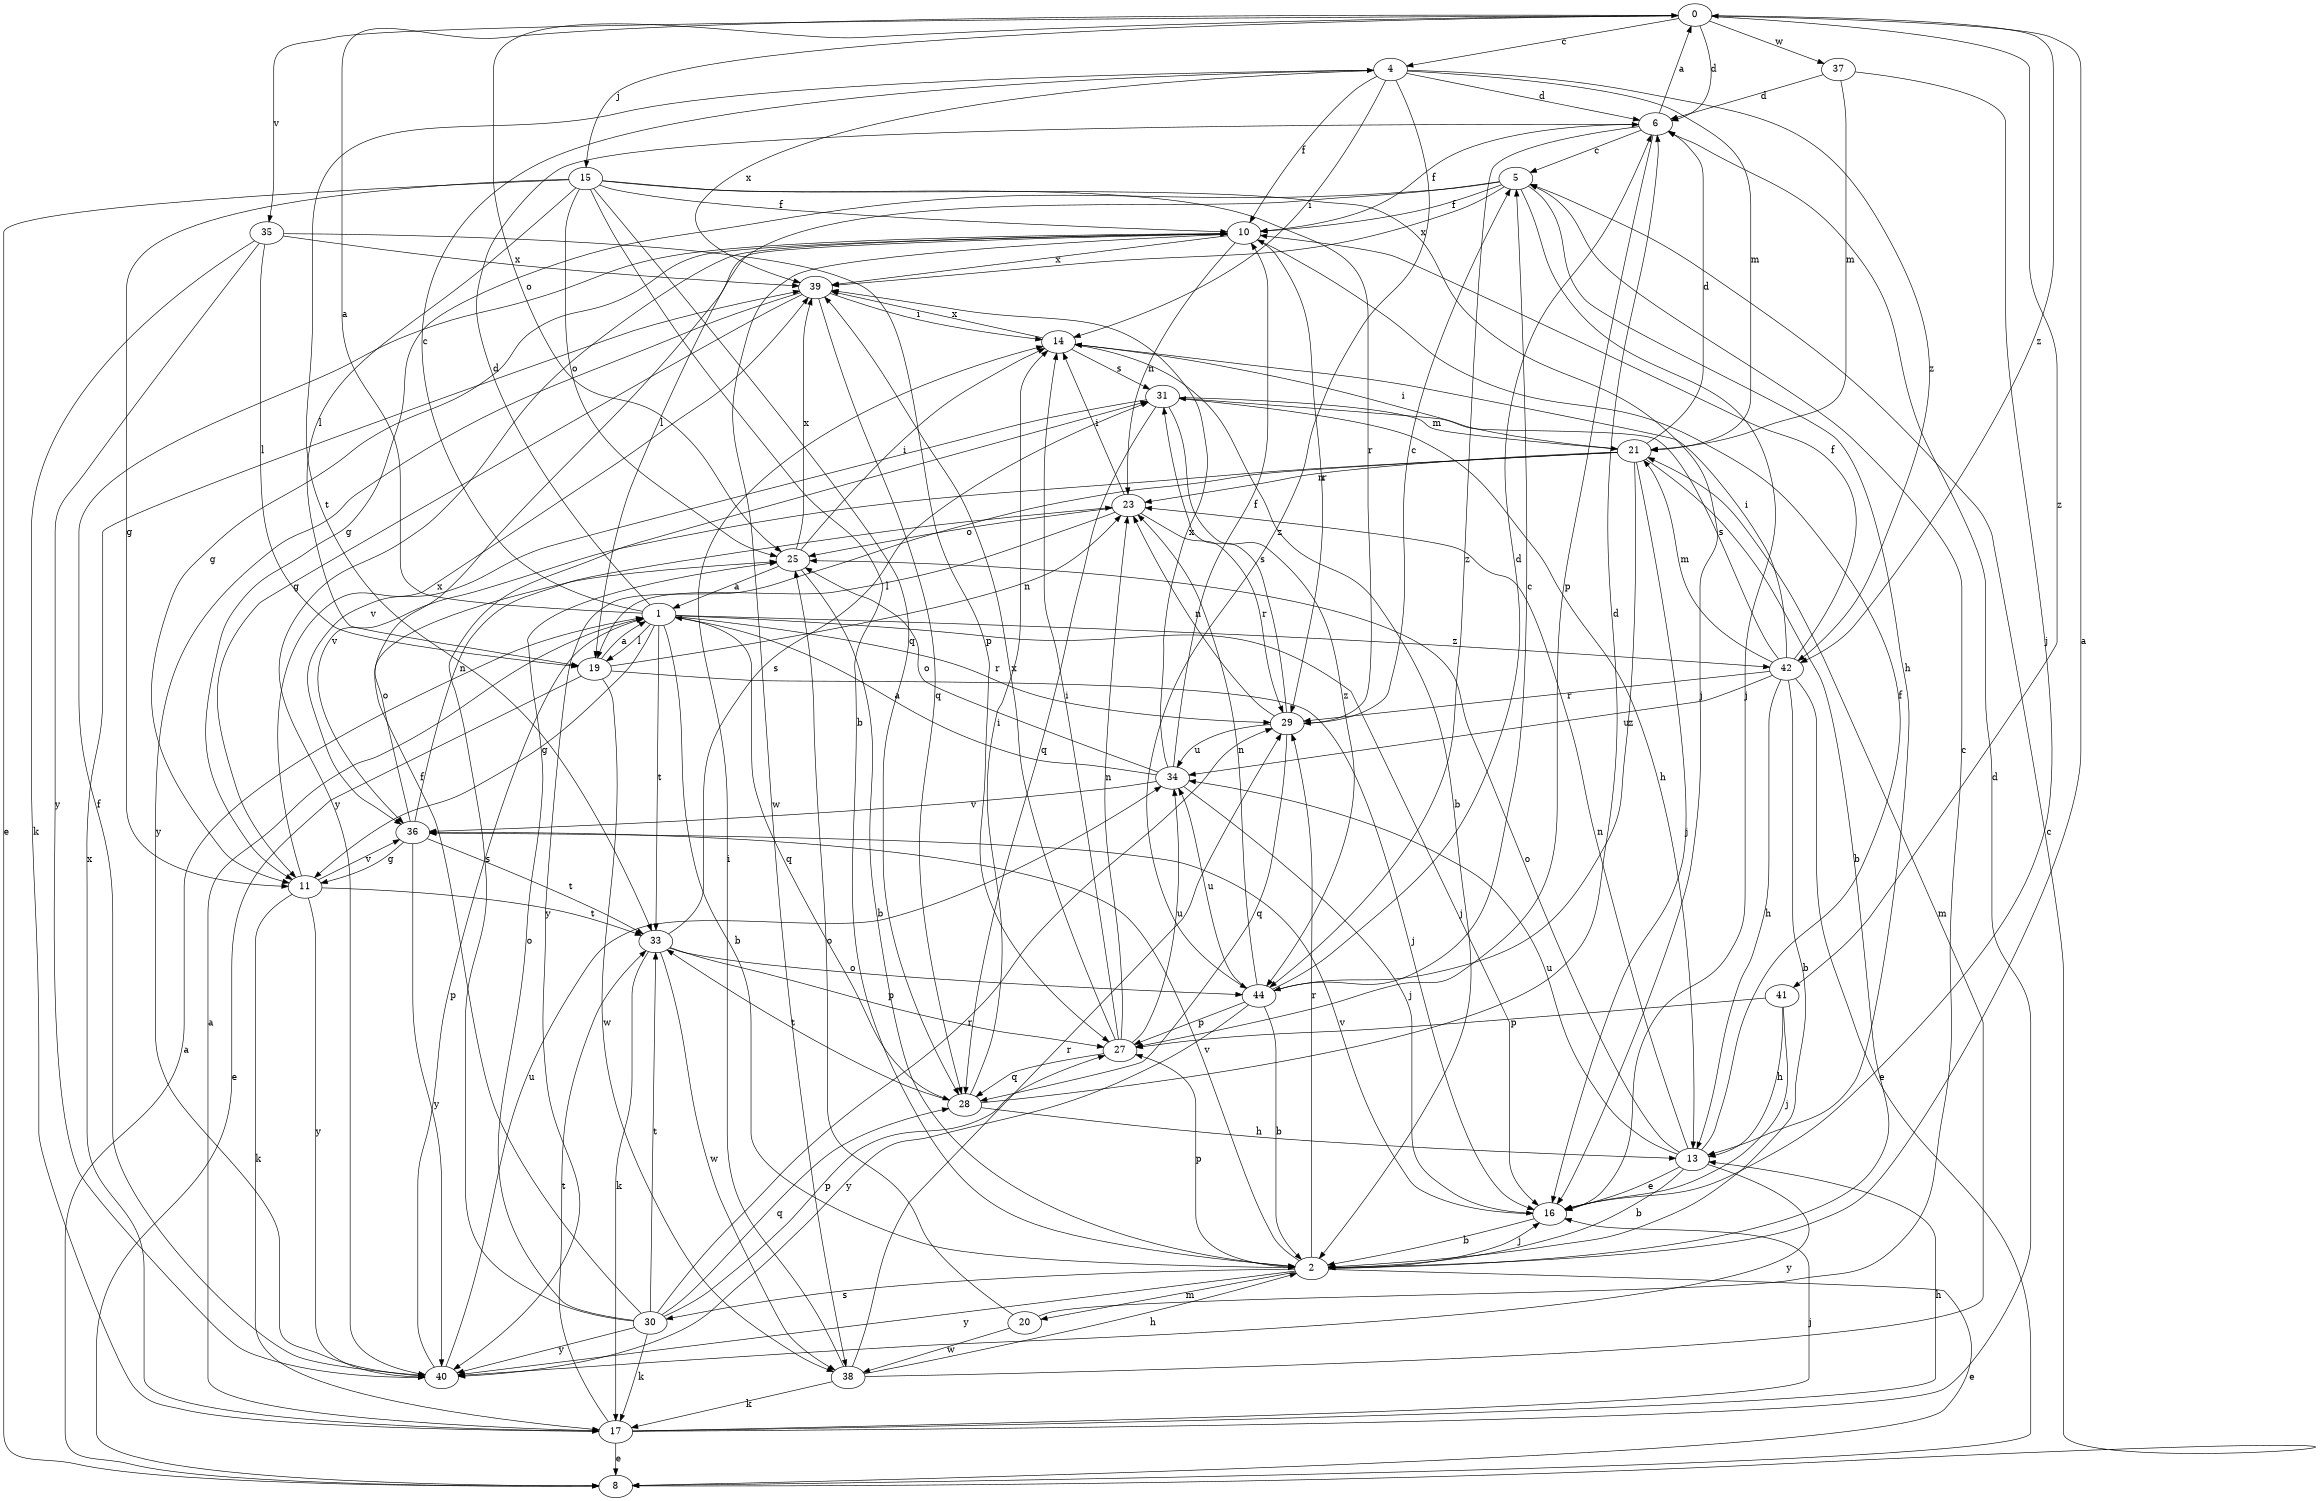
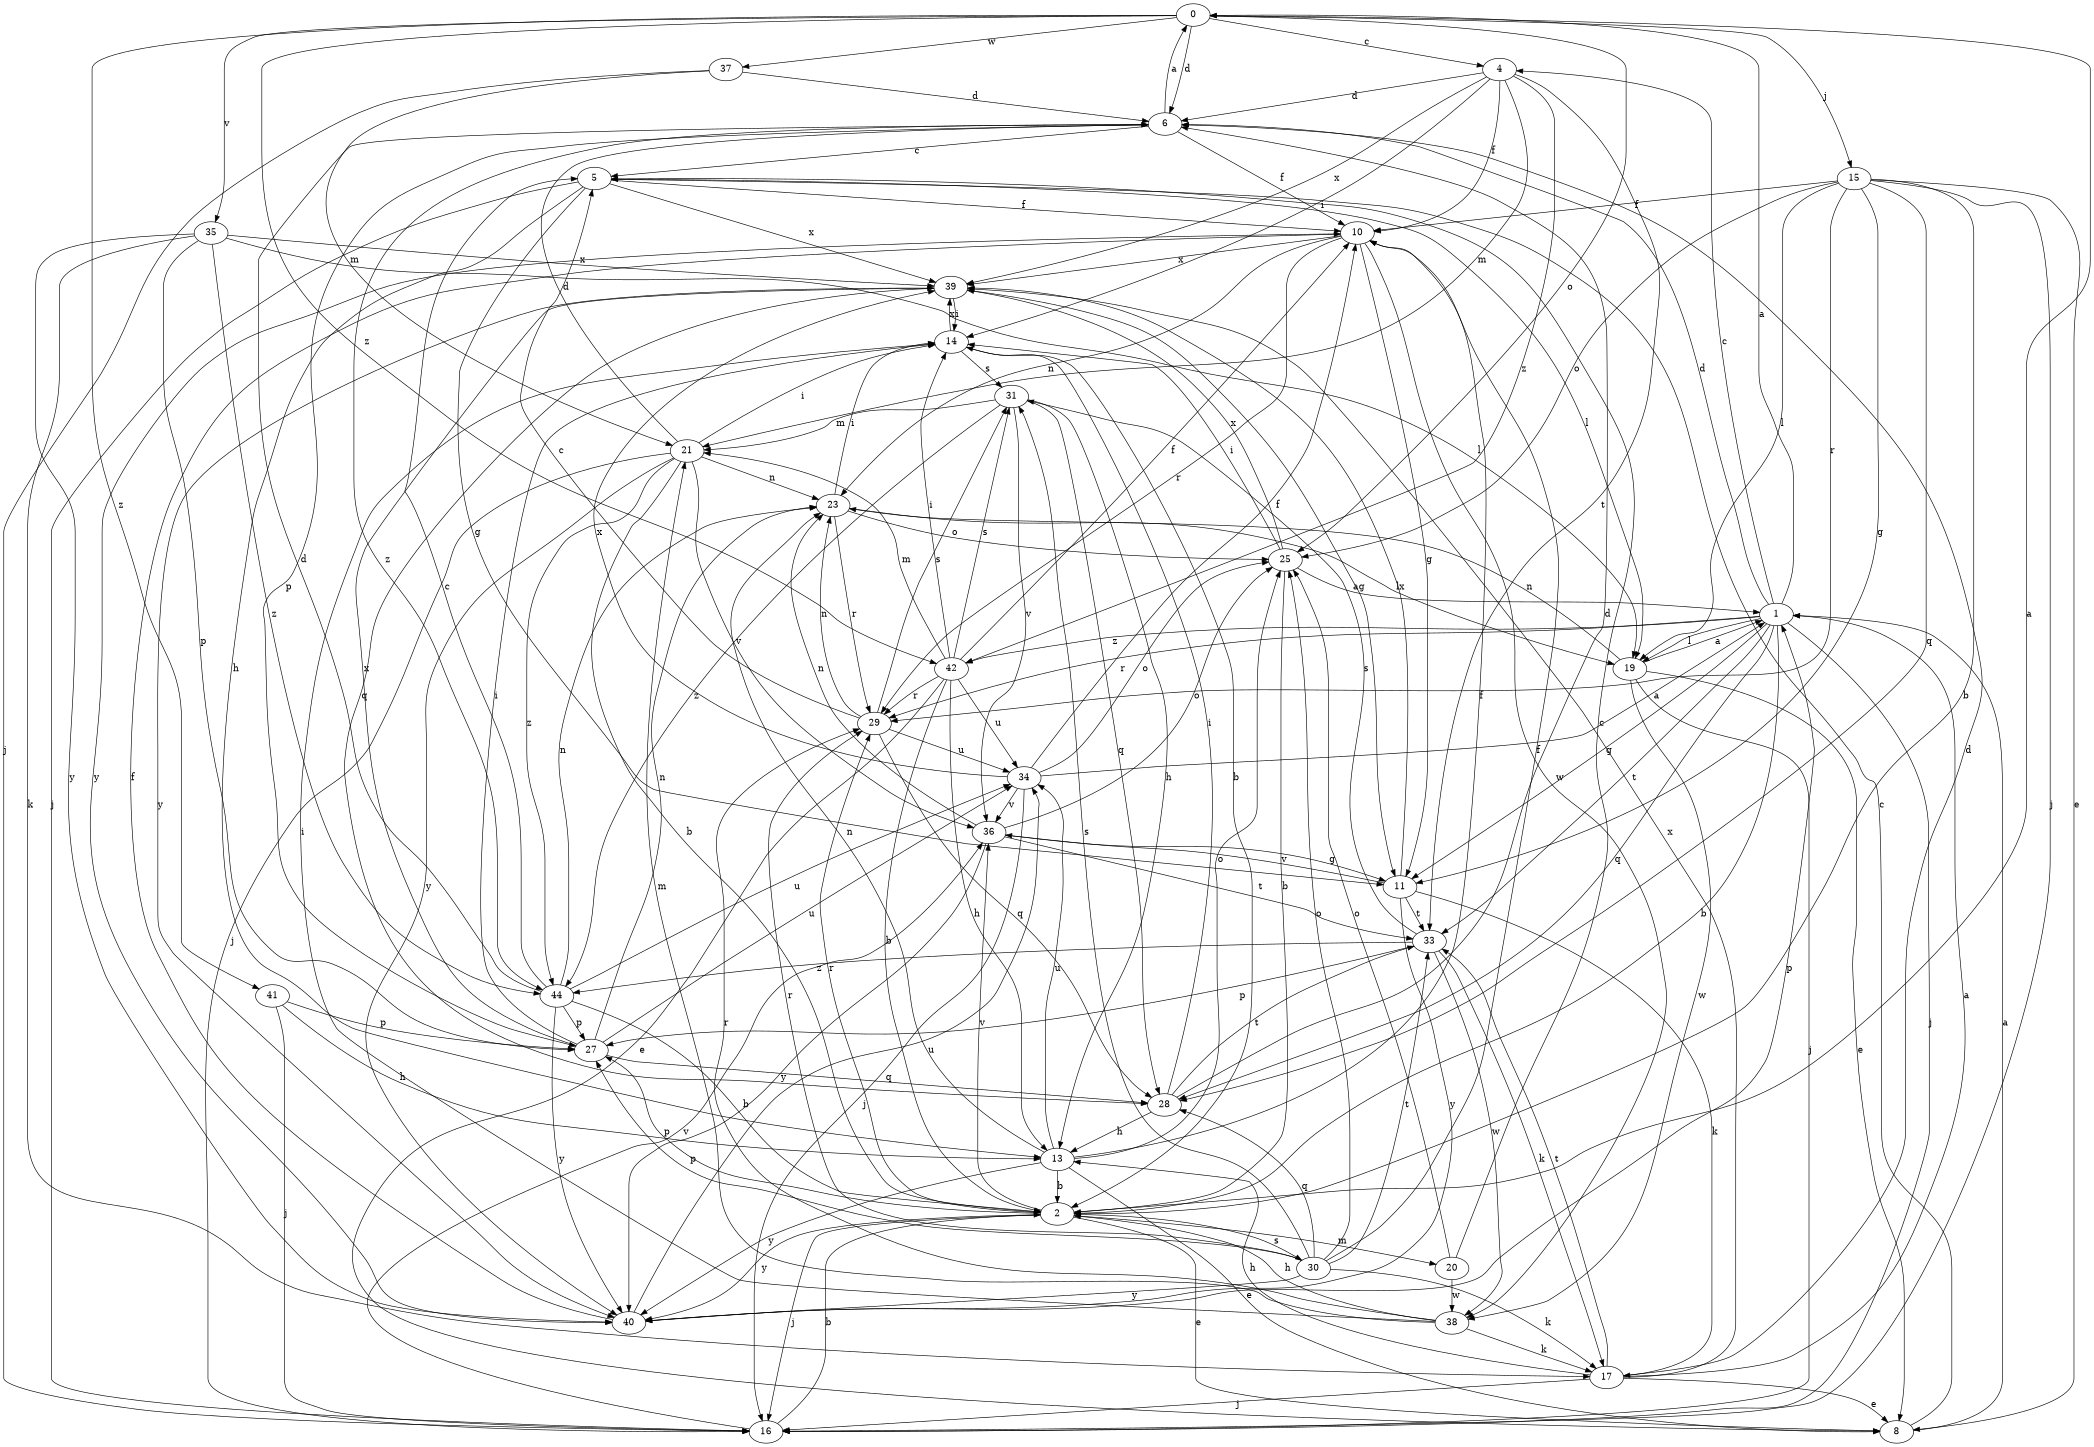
(1269, 542) -> (283, 675)
(853, 969) -> (819, 969)
(1627, 1191) -> (1441, 1383)
